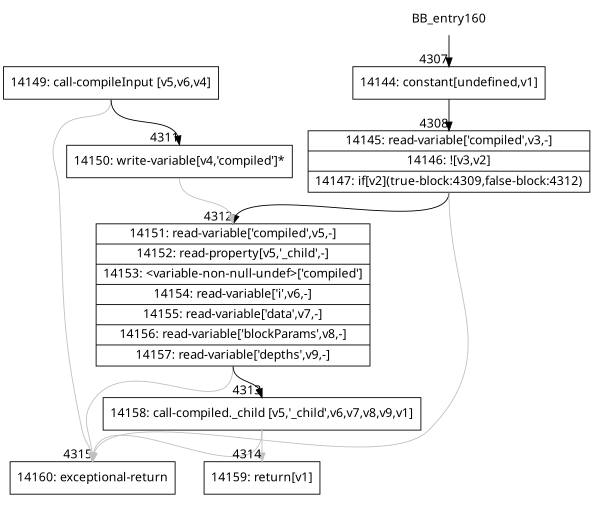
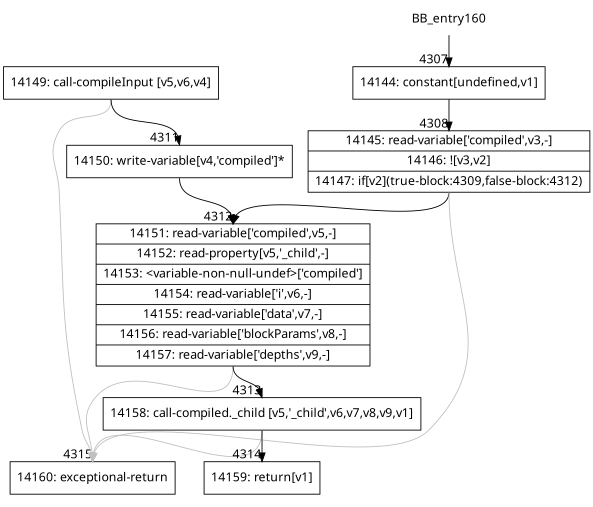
(202, 200) -> (202, 200)
(262, 447) -> (262, 447)
